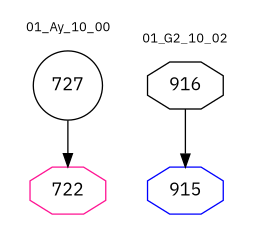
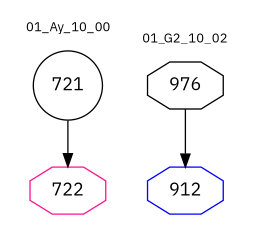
(68, 86) -> (68, 86)
(185, 86) -> (185, 86)
(185, 191) -> (185, 191)
